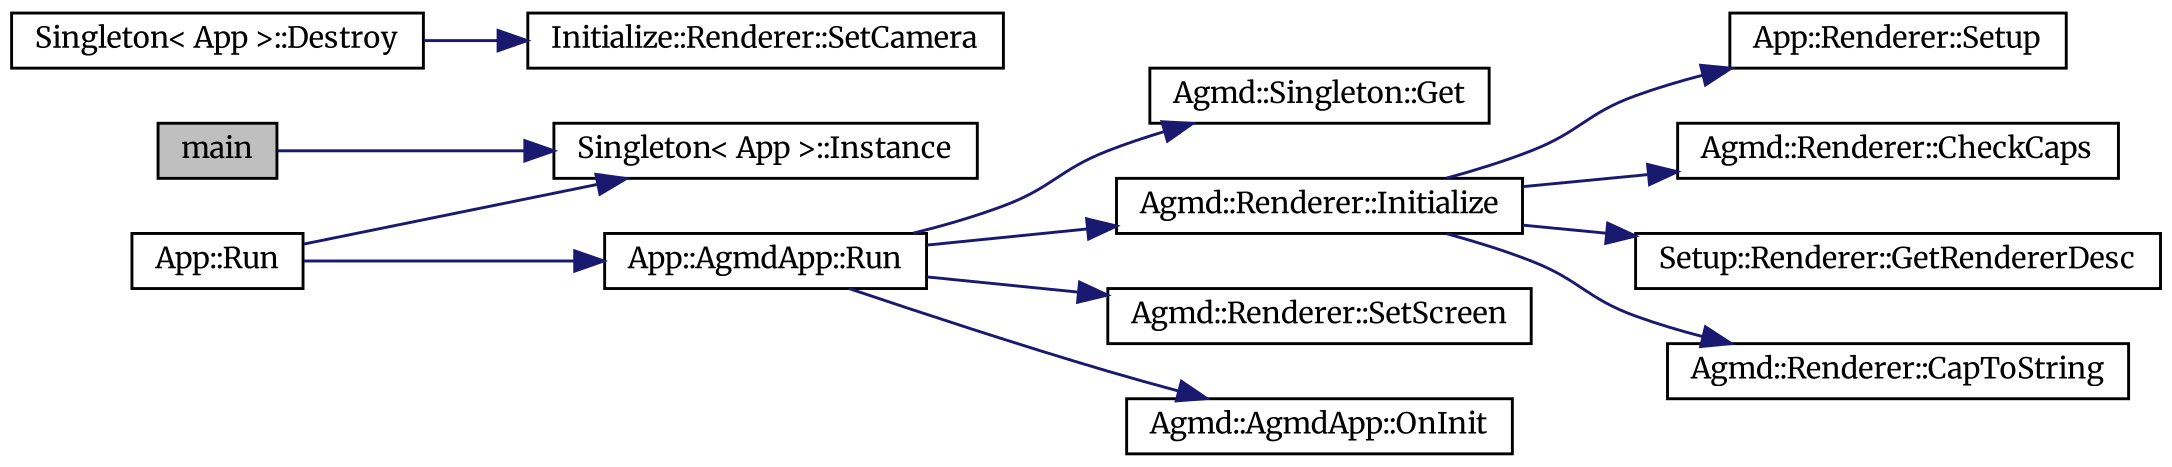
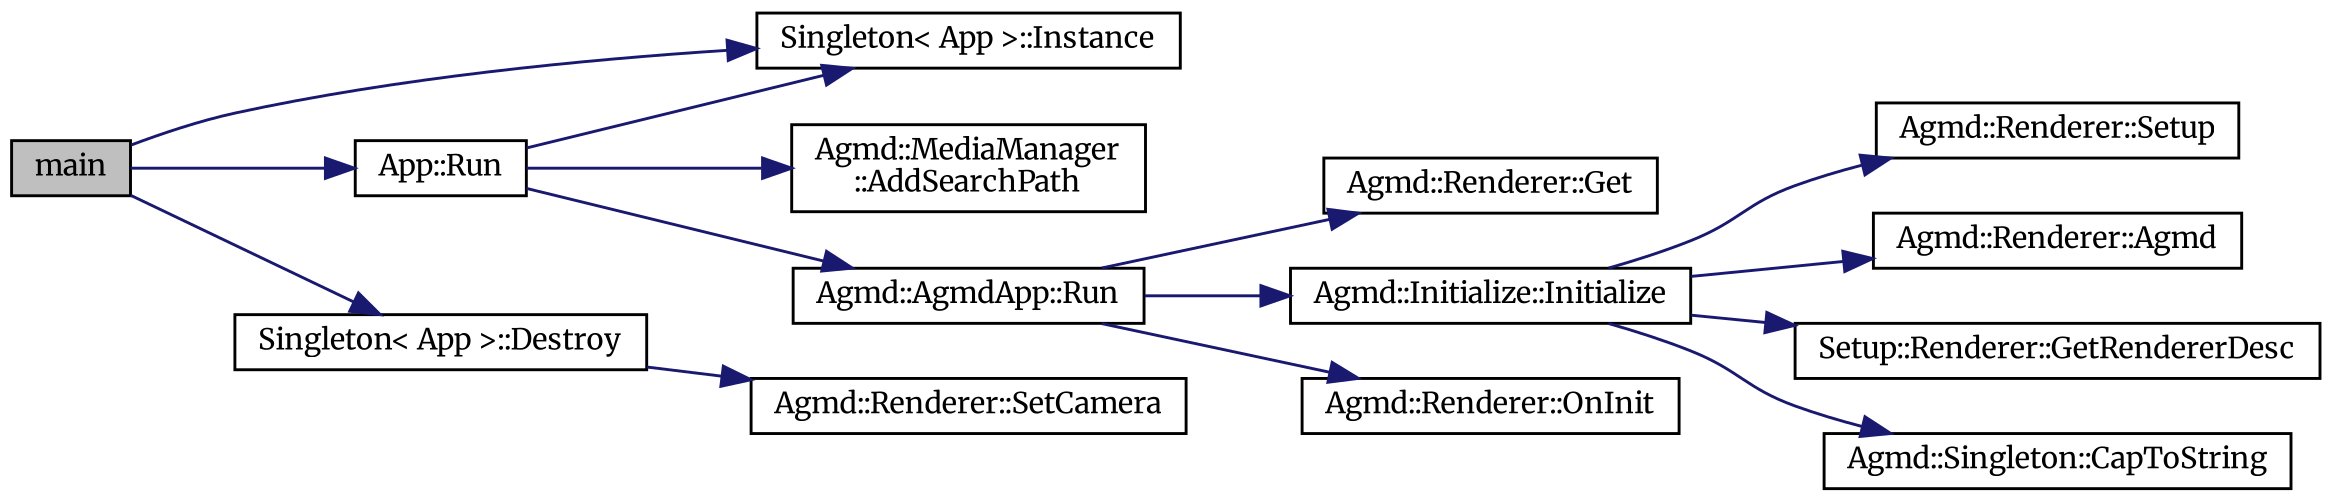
(766, 41) -> (969, 406)
(1898, 41) -> (2058, 131)
(1320, 96) -> (1491, 186)
(1898, 151) -> (2058, 241)
none -> (228, 168)
none -> (969, 168)
(1320, 206) -> (1491, 296)
none -> (242, 249)
(766, 261) -> (969, 296)
(1320, 316) -> none
(1898, 371) -> (2058, 461)
(1320, 426) -> (1491, 406)
